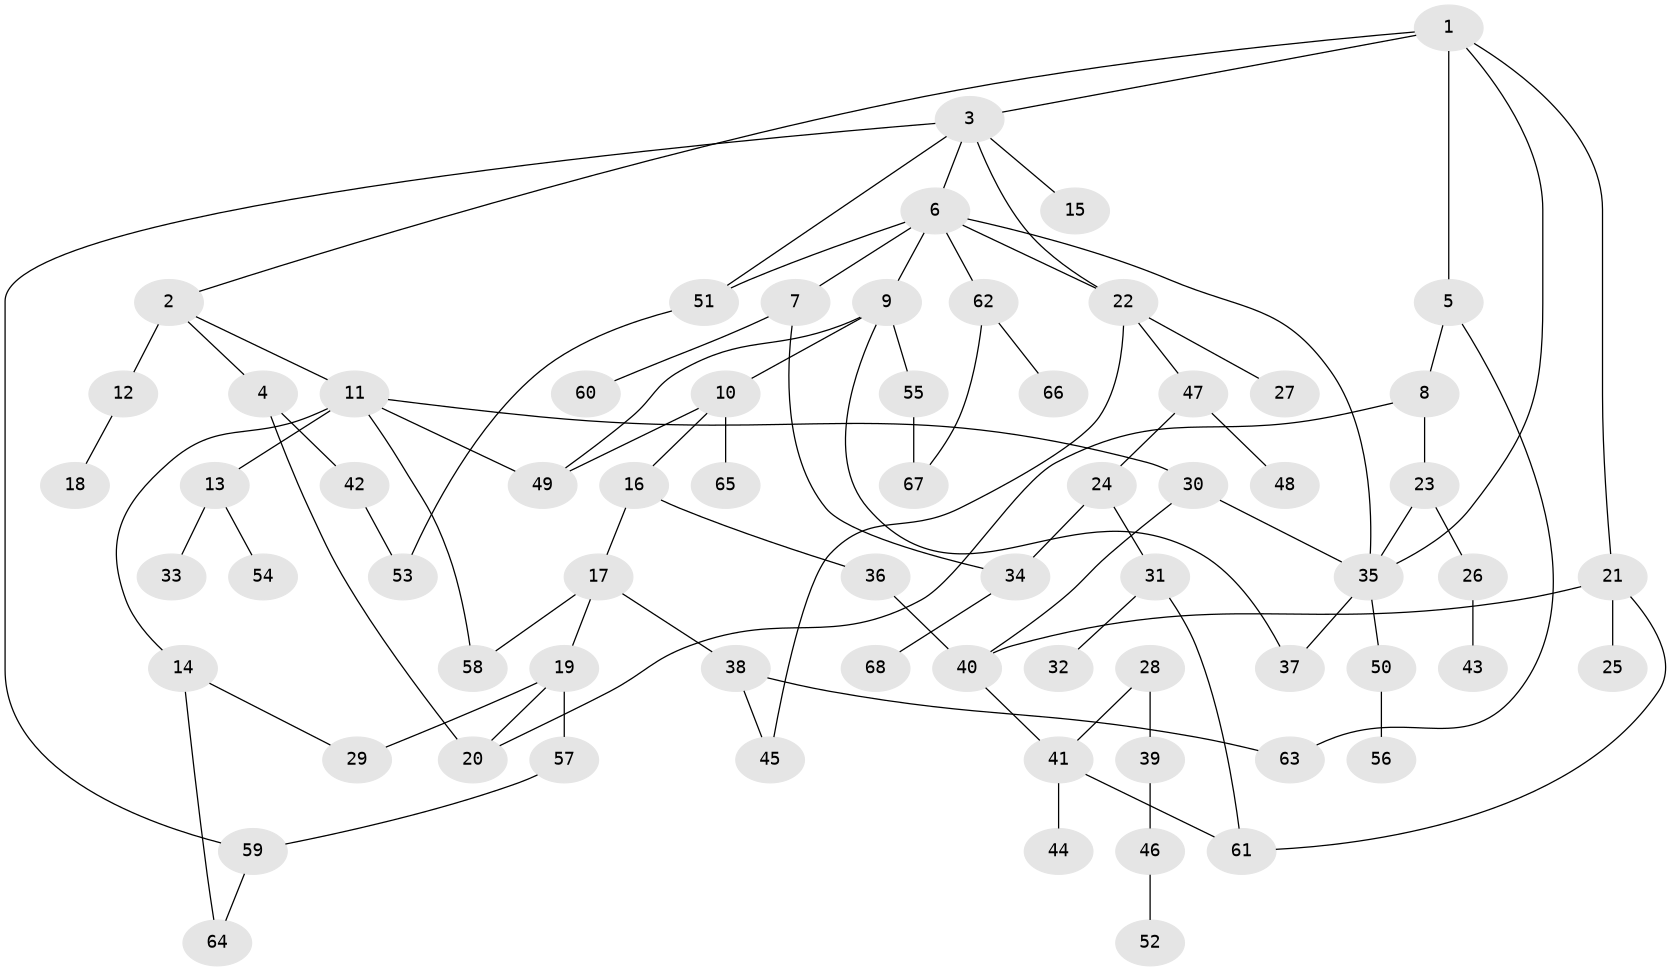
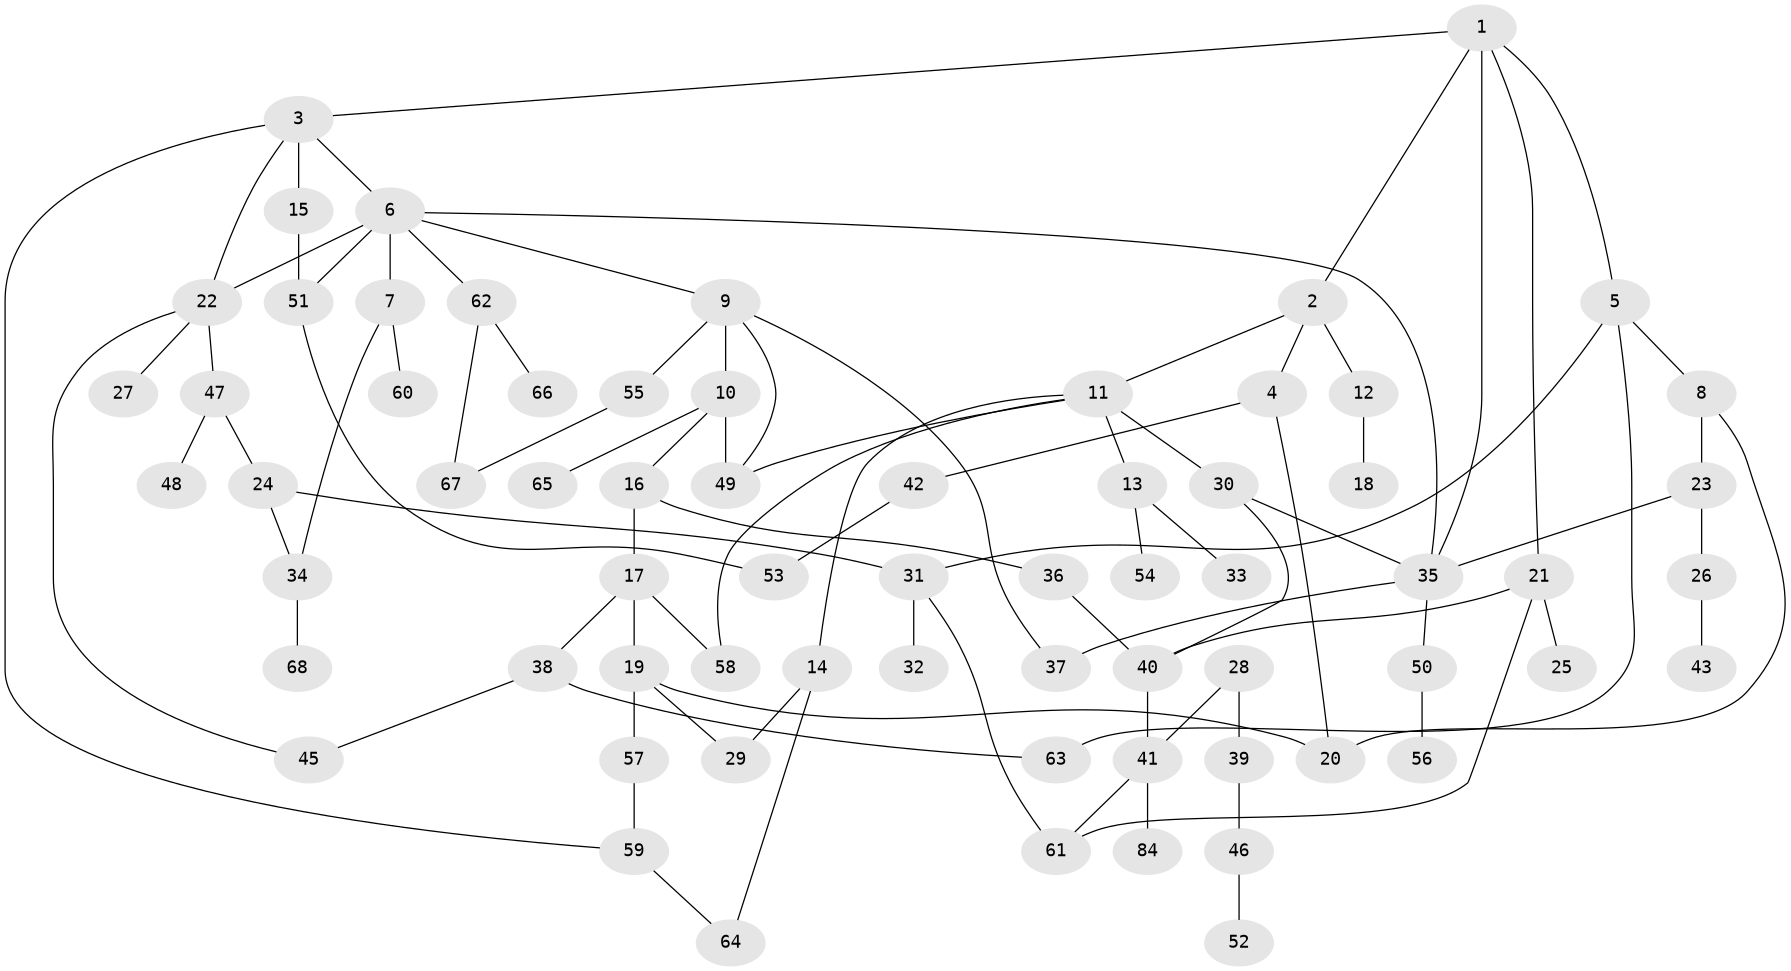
(837, 211) -> (299, 248)
none -> (1314, 541)
(1059, 851) -> (1148, 851)
